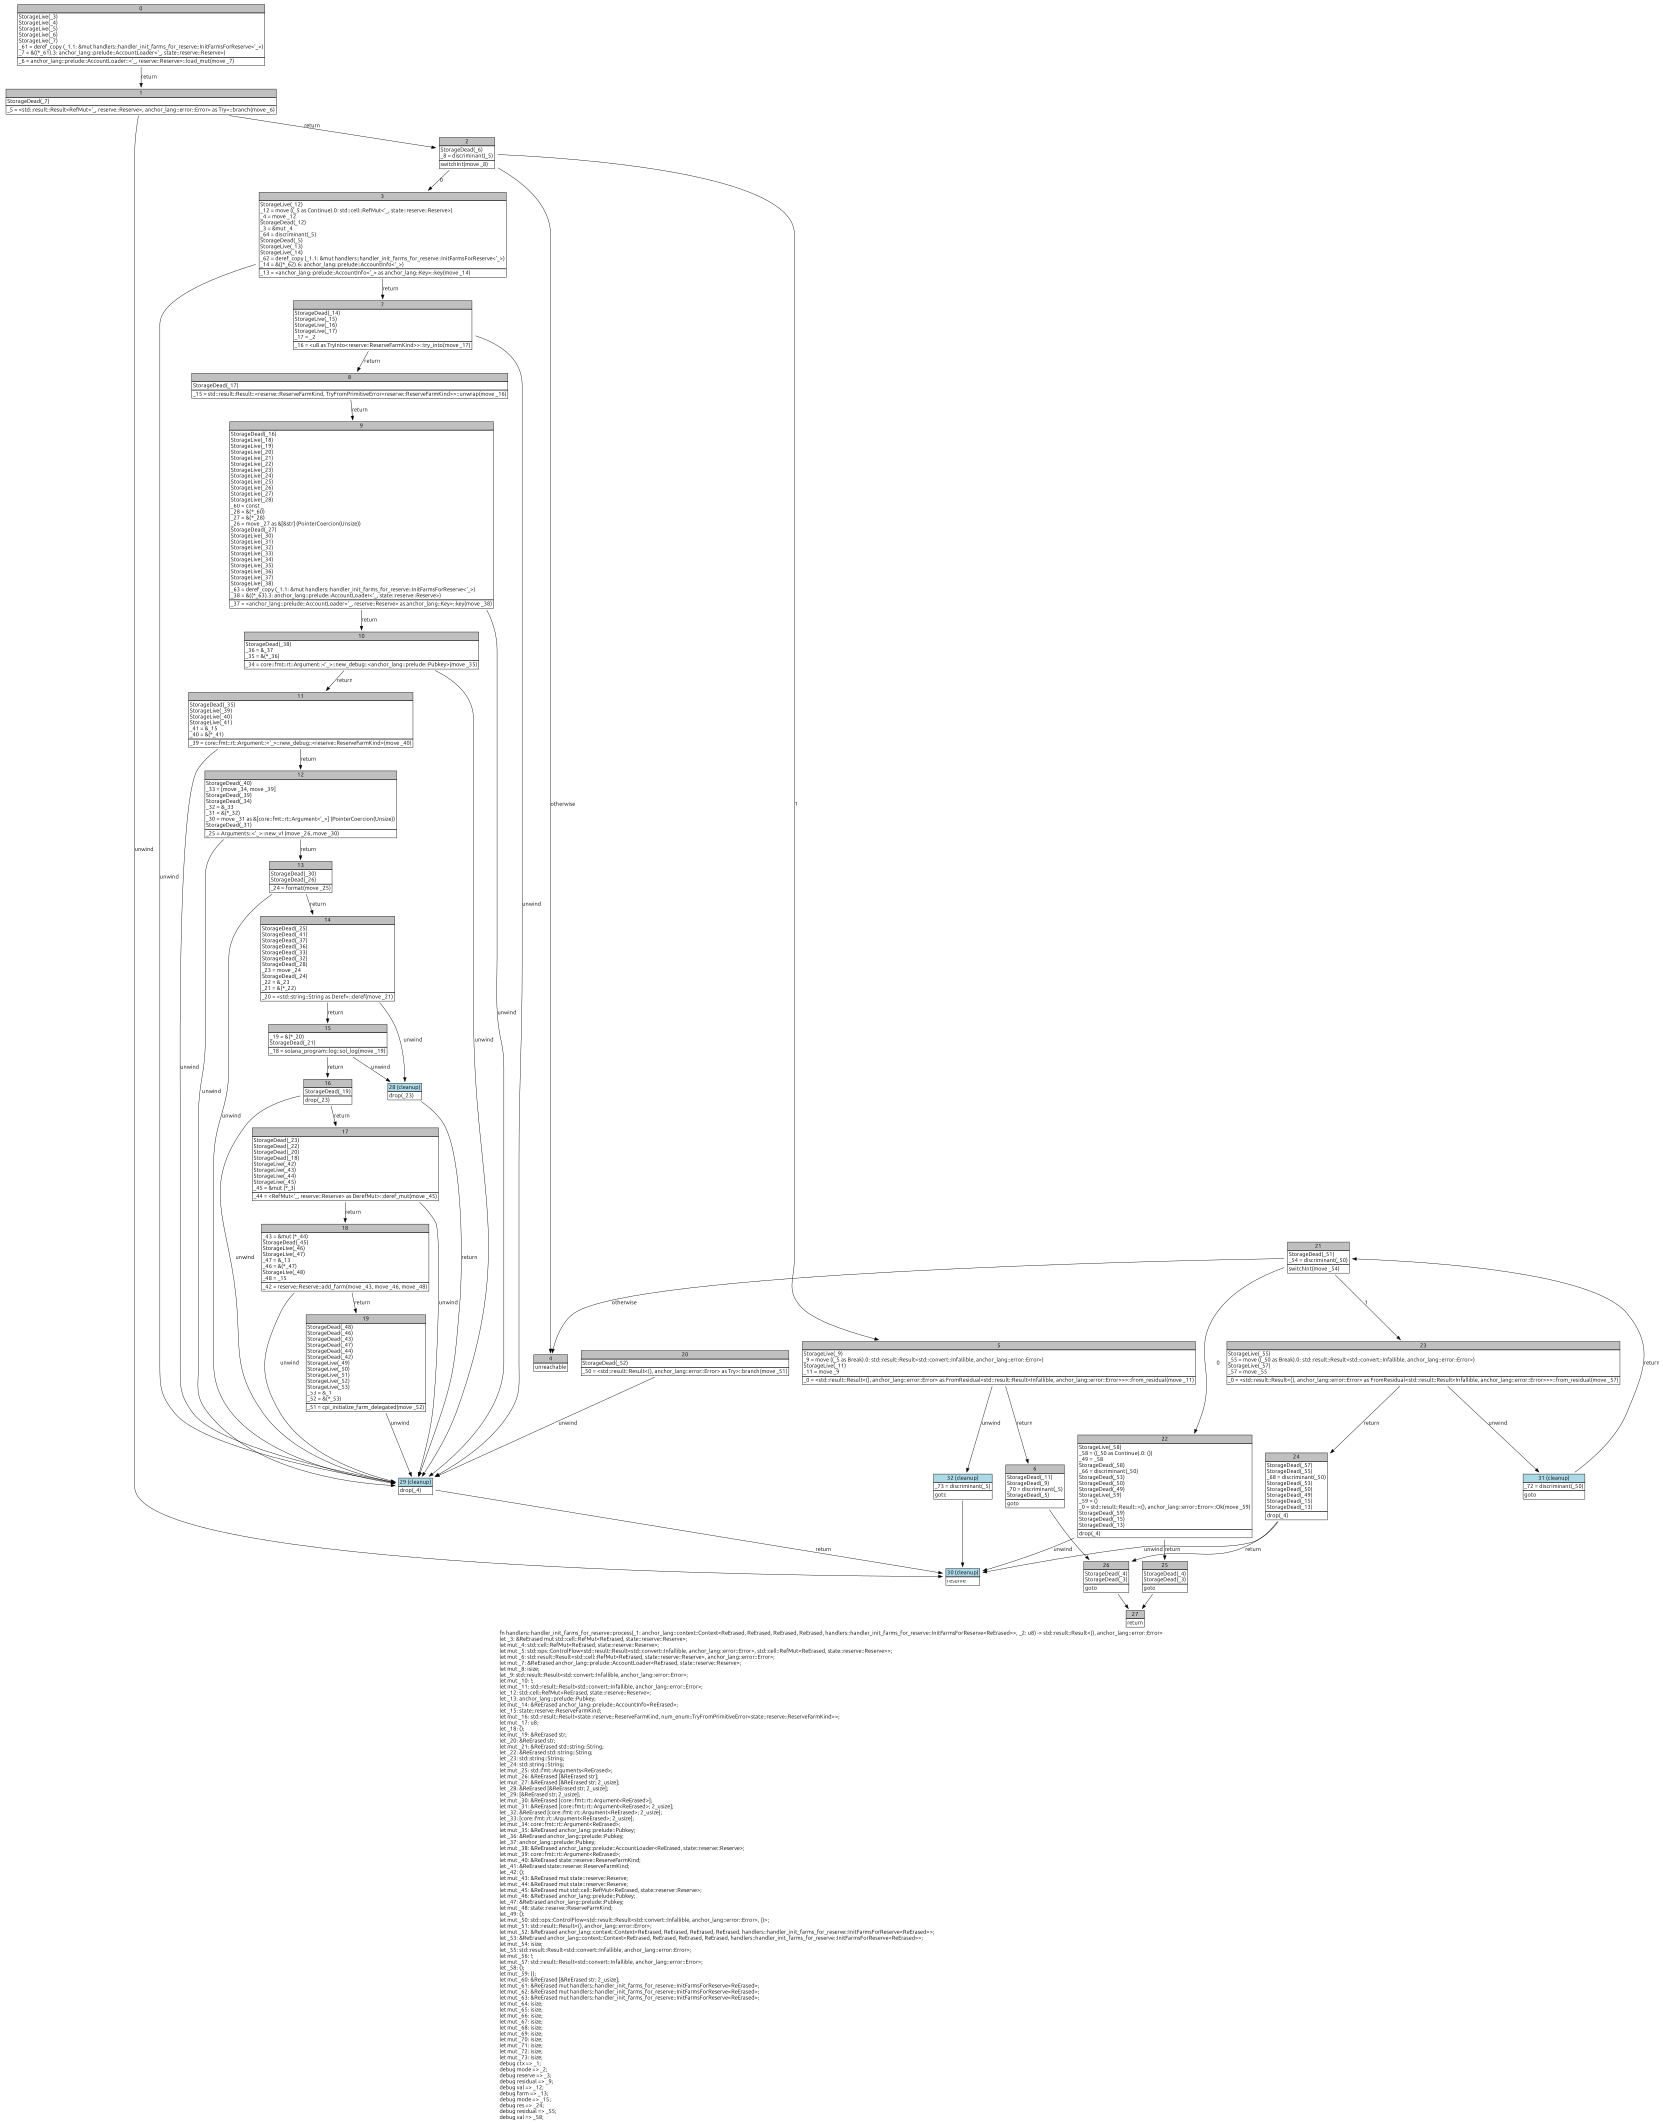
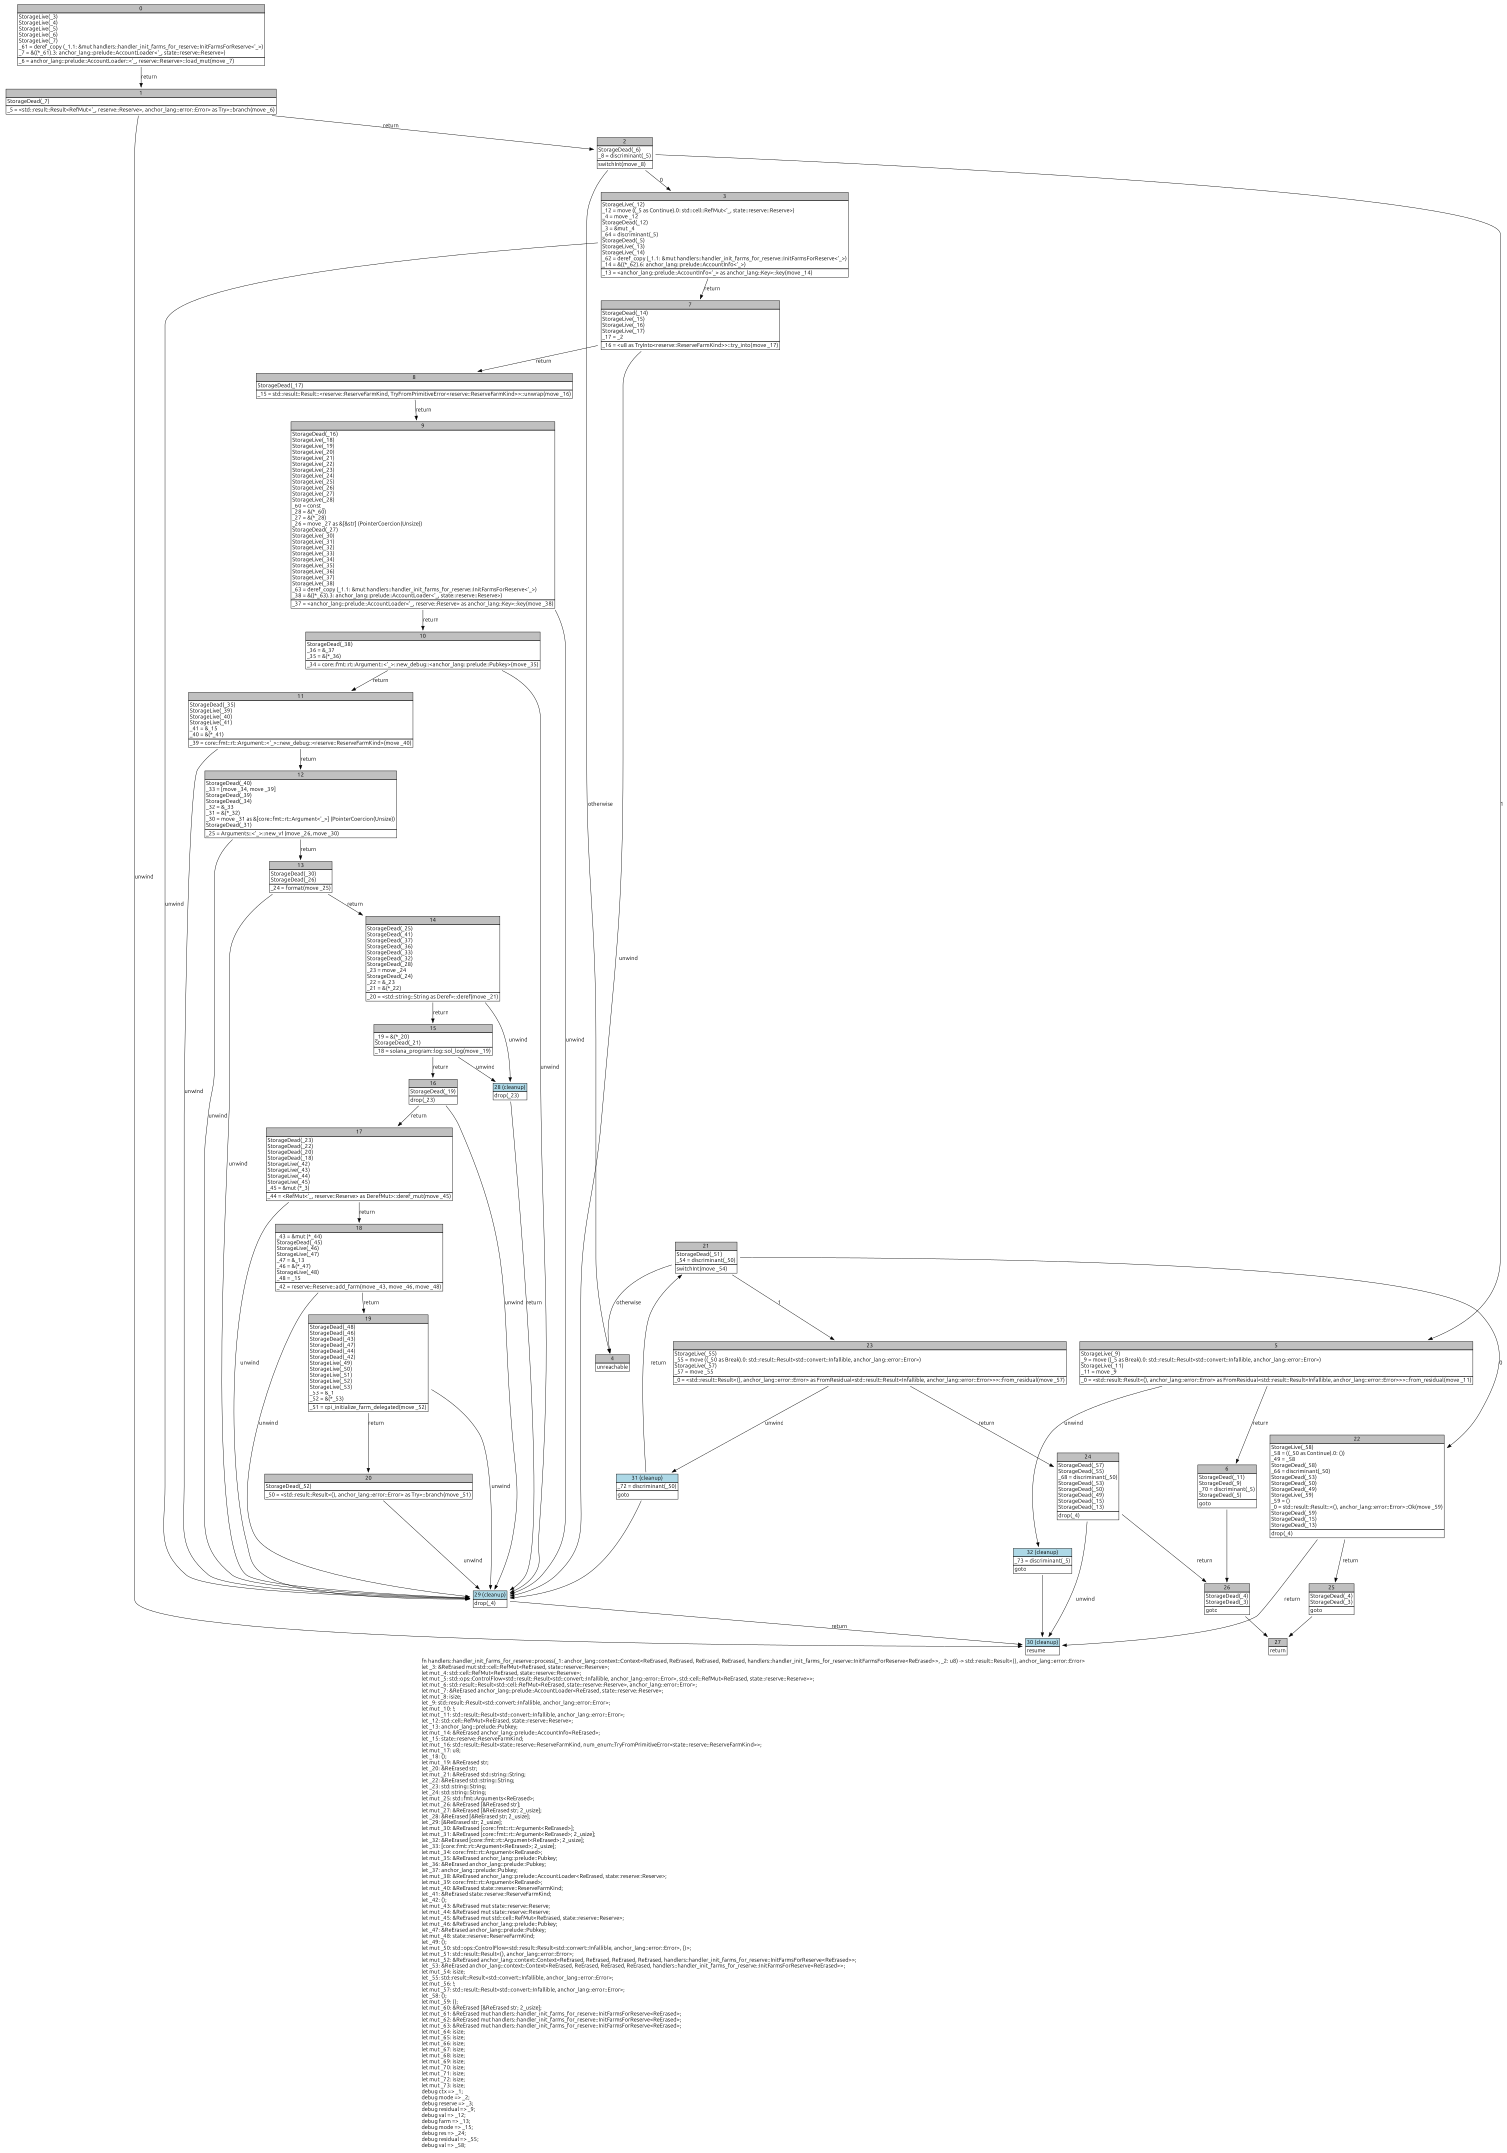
none -> (368, 1441)
(1063, 1550) -> (1292, 1599)
none -> (593, 1570)
